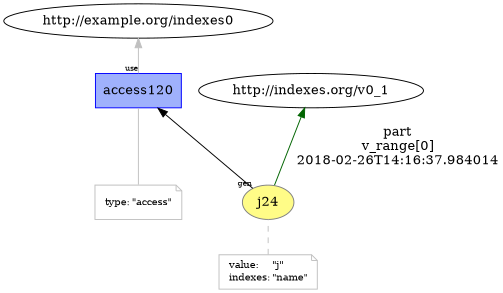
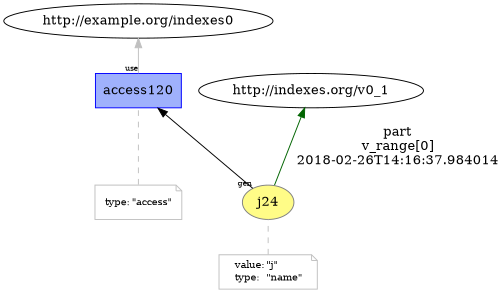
(138, 146) -> (138, 146)
(250, 278) -> (247, 278)
